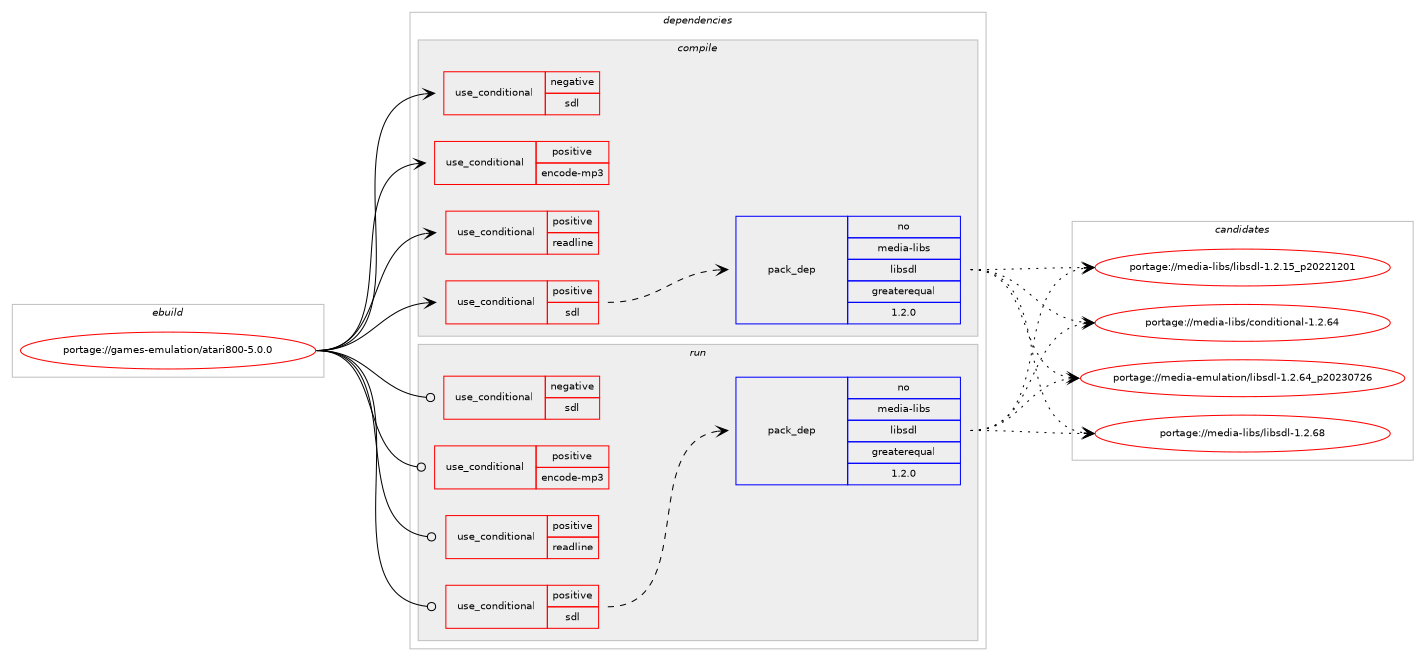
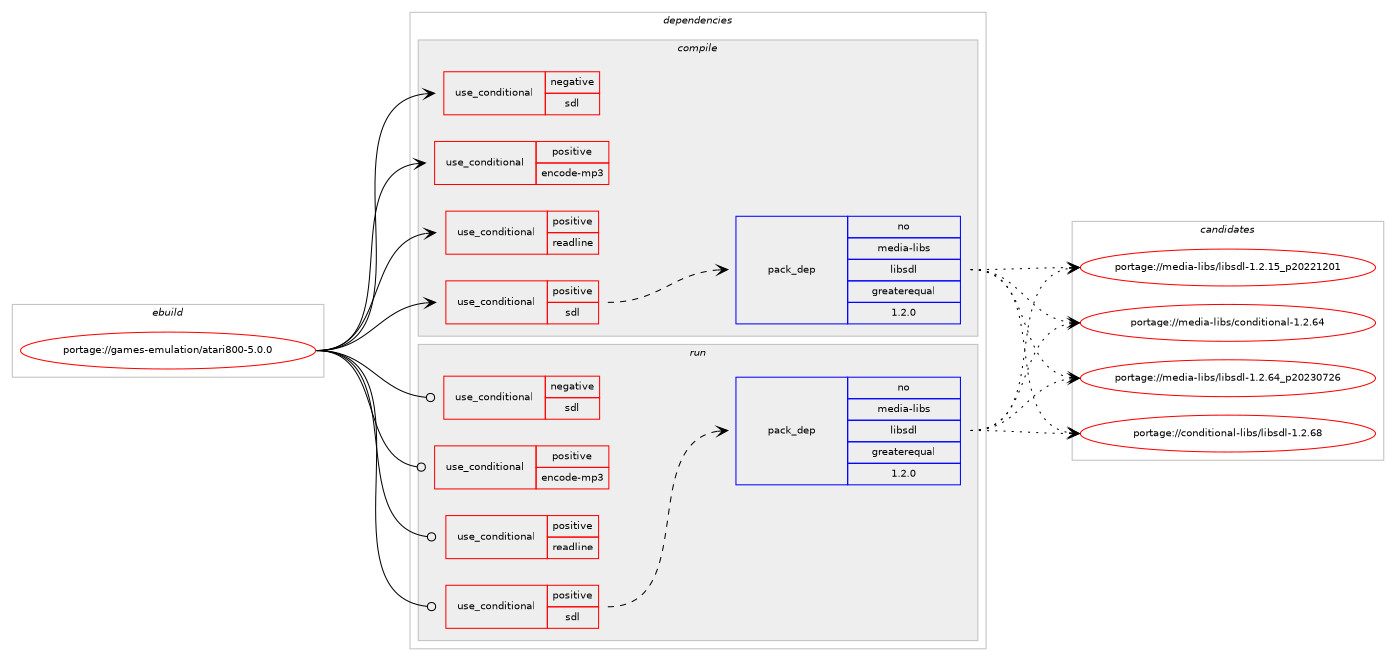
(1243, 378) -> (1228, 378)
(1243, 434) -> (1228, 434)
